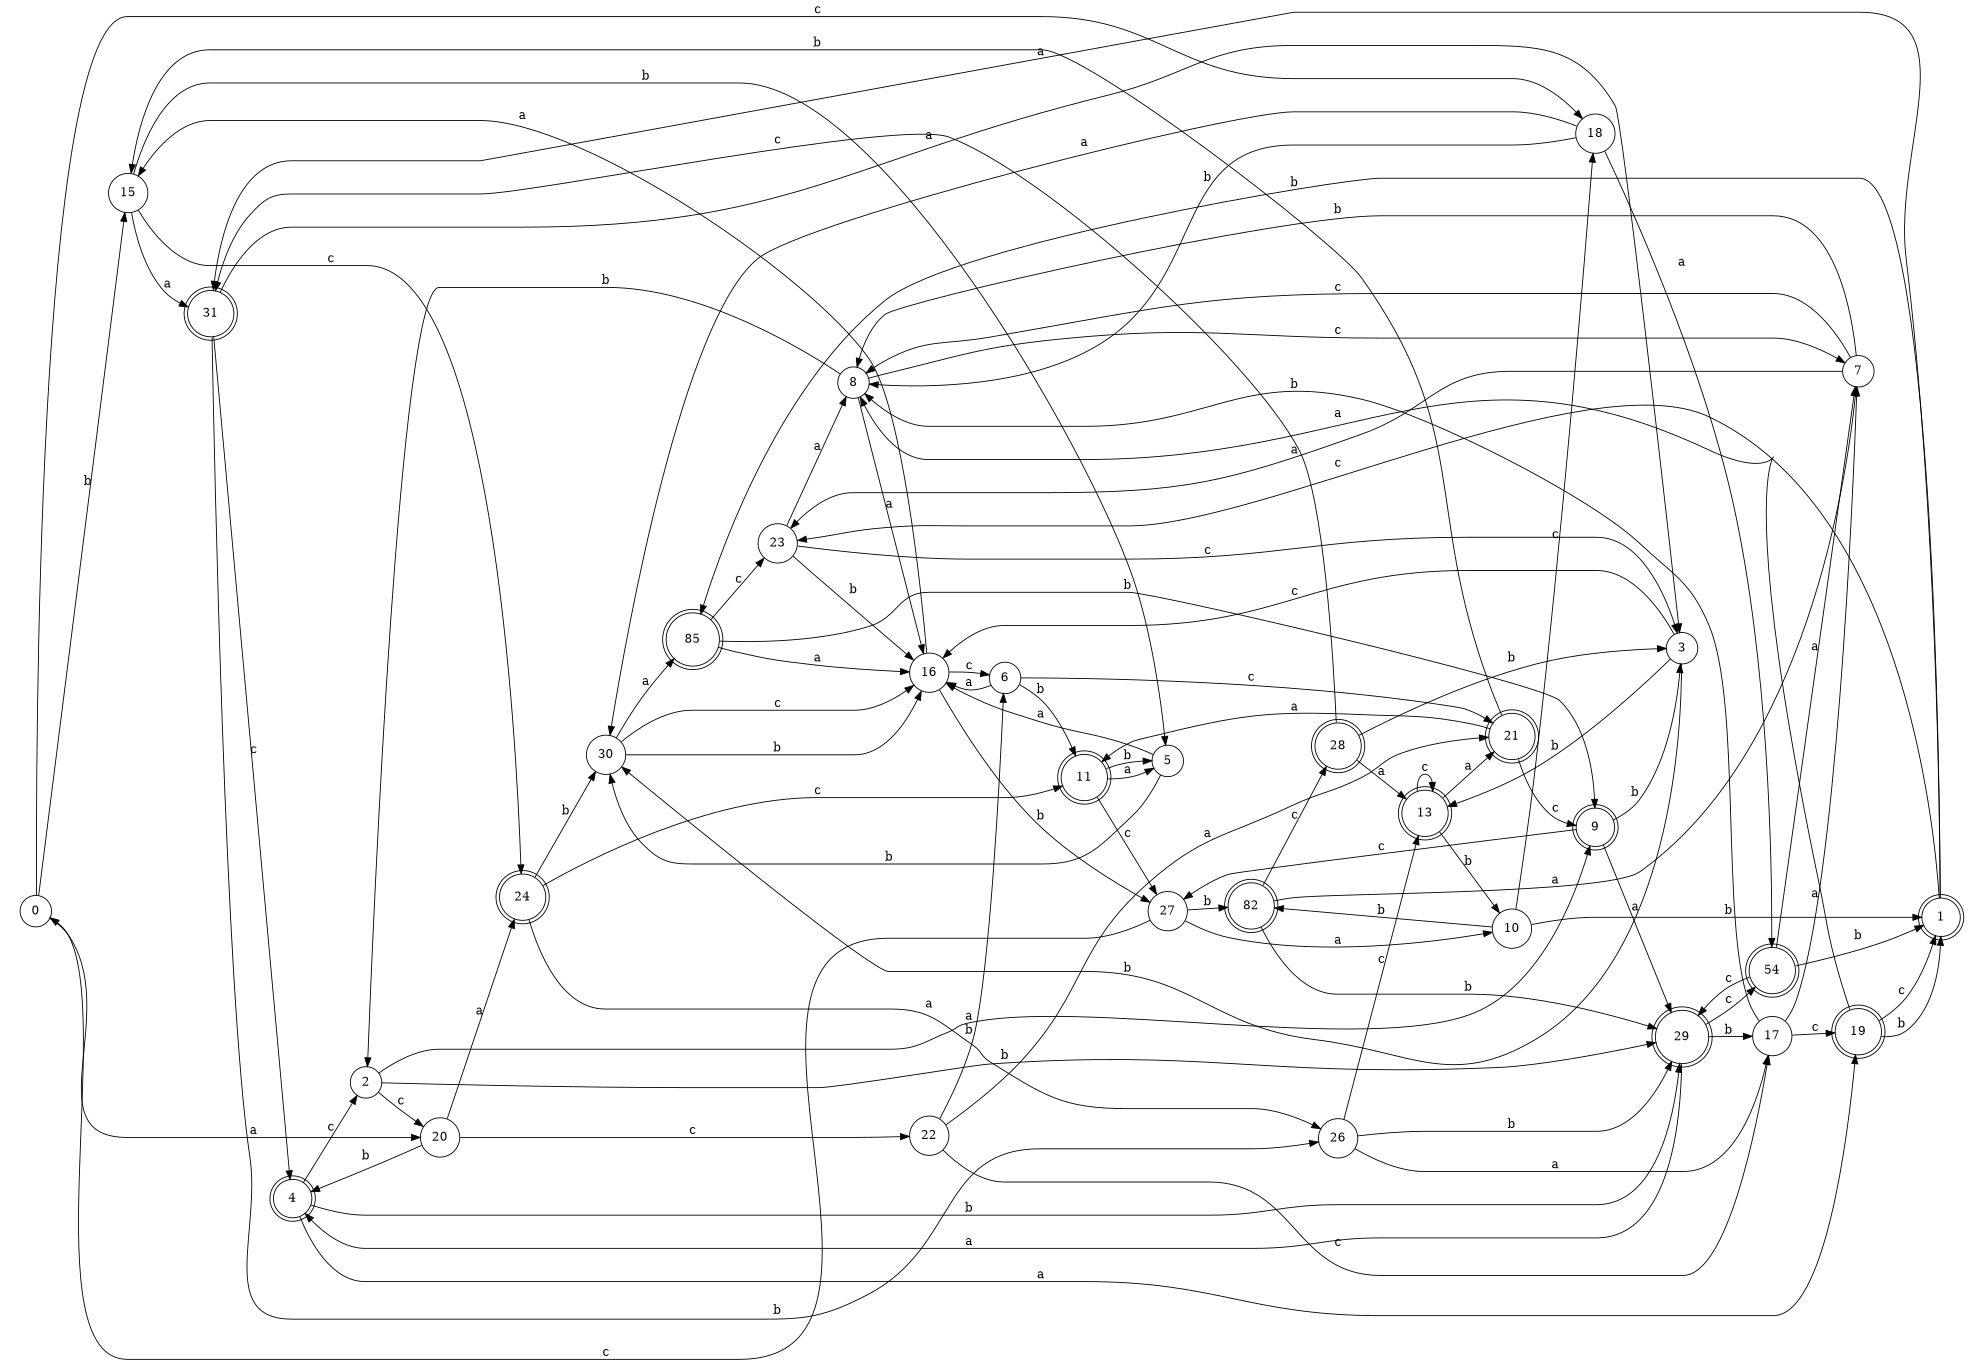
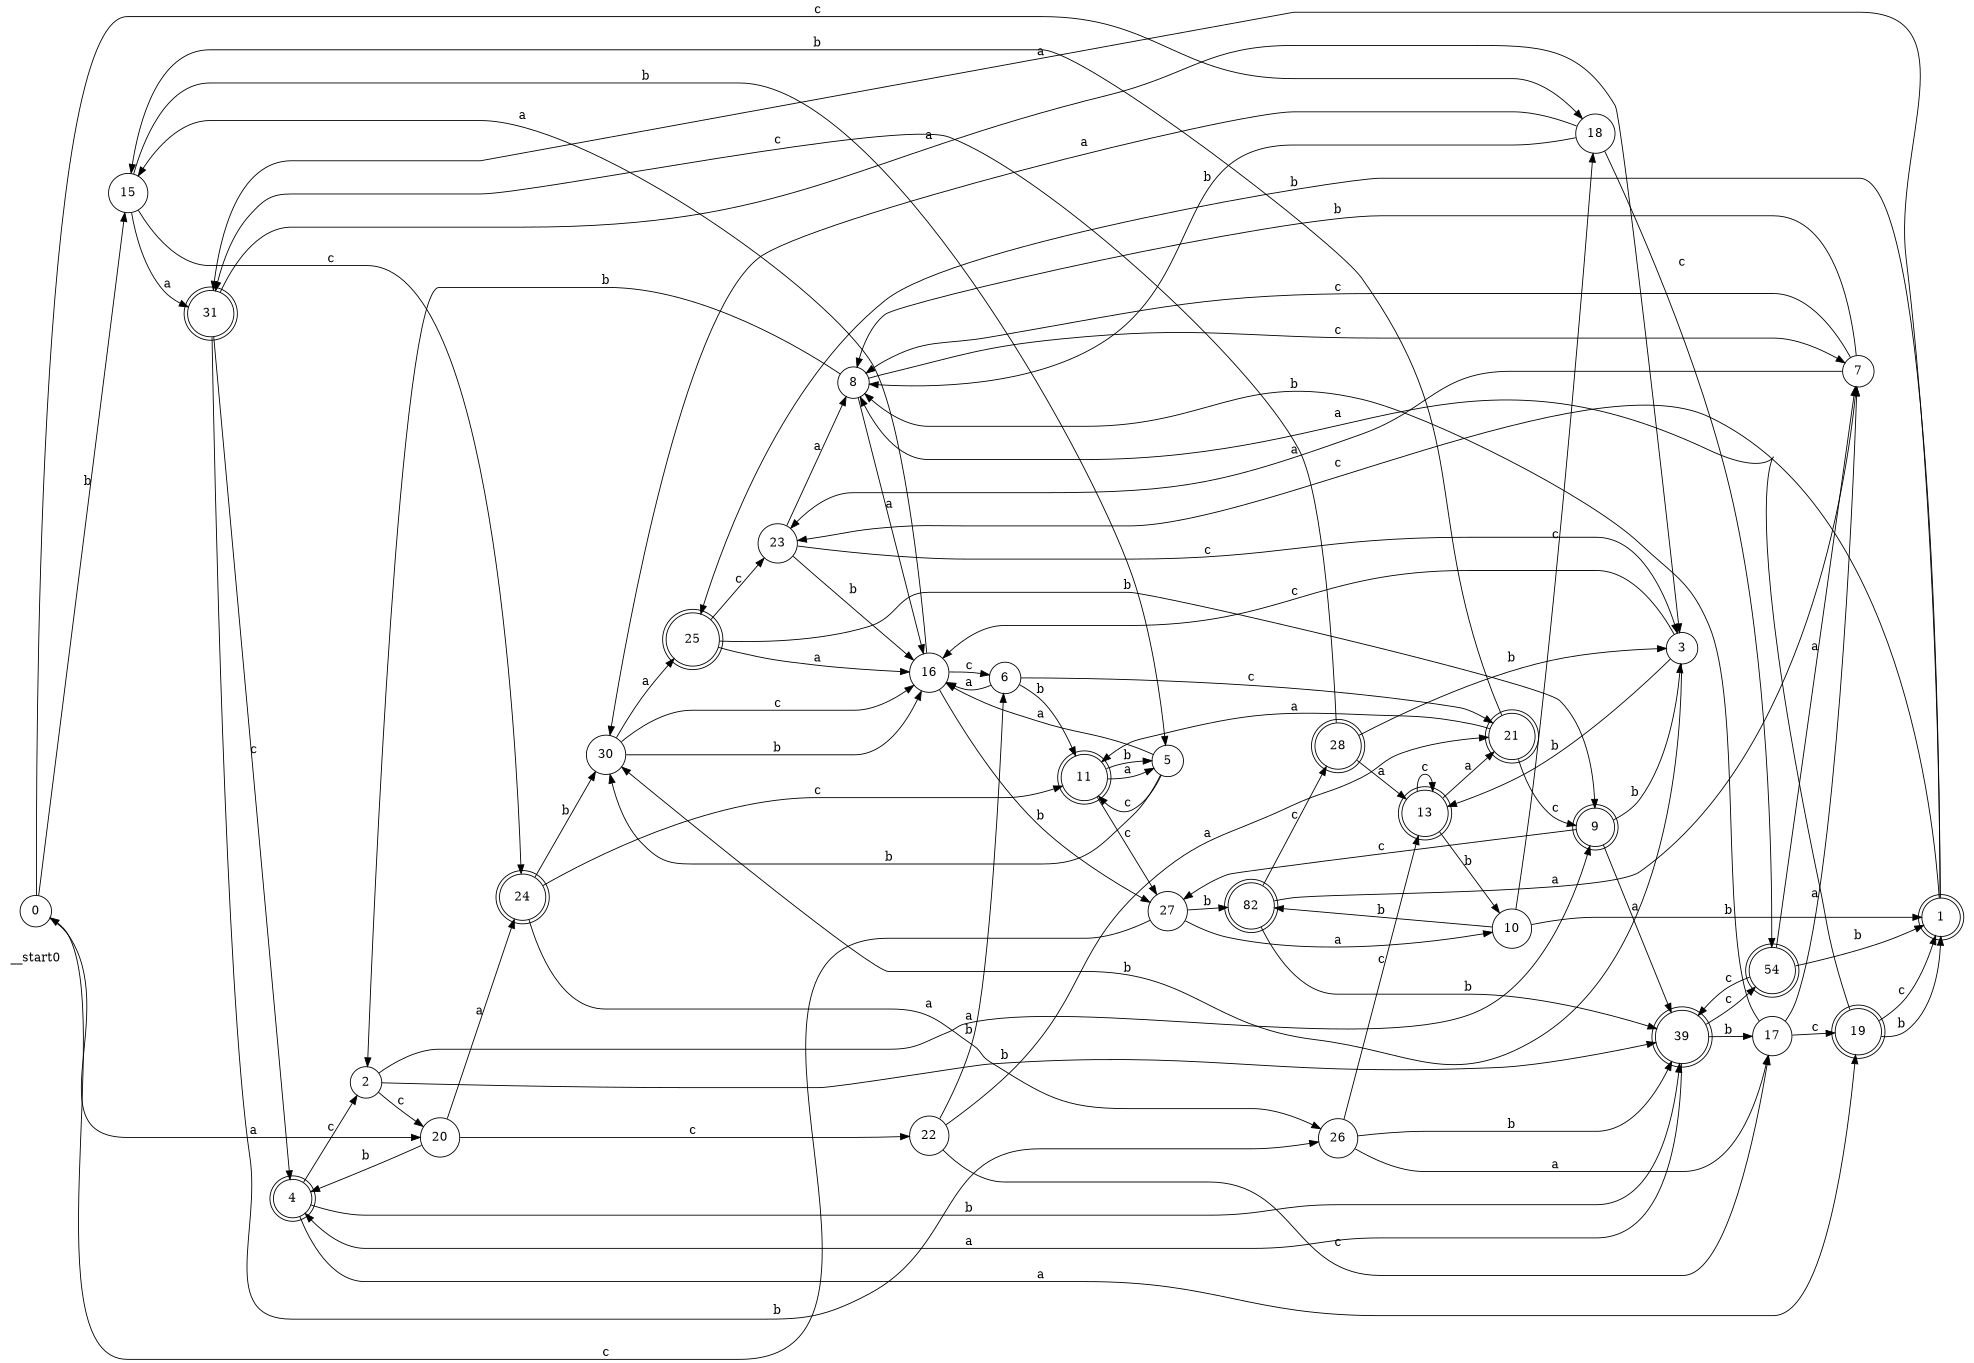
(1682, 263) -> (1682, 263)
(693, 639) -> (693, 639)
none -> (1129, 811)
none -> (36, 958)
(1682, 1037) -> (1682, 1037)
